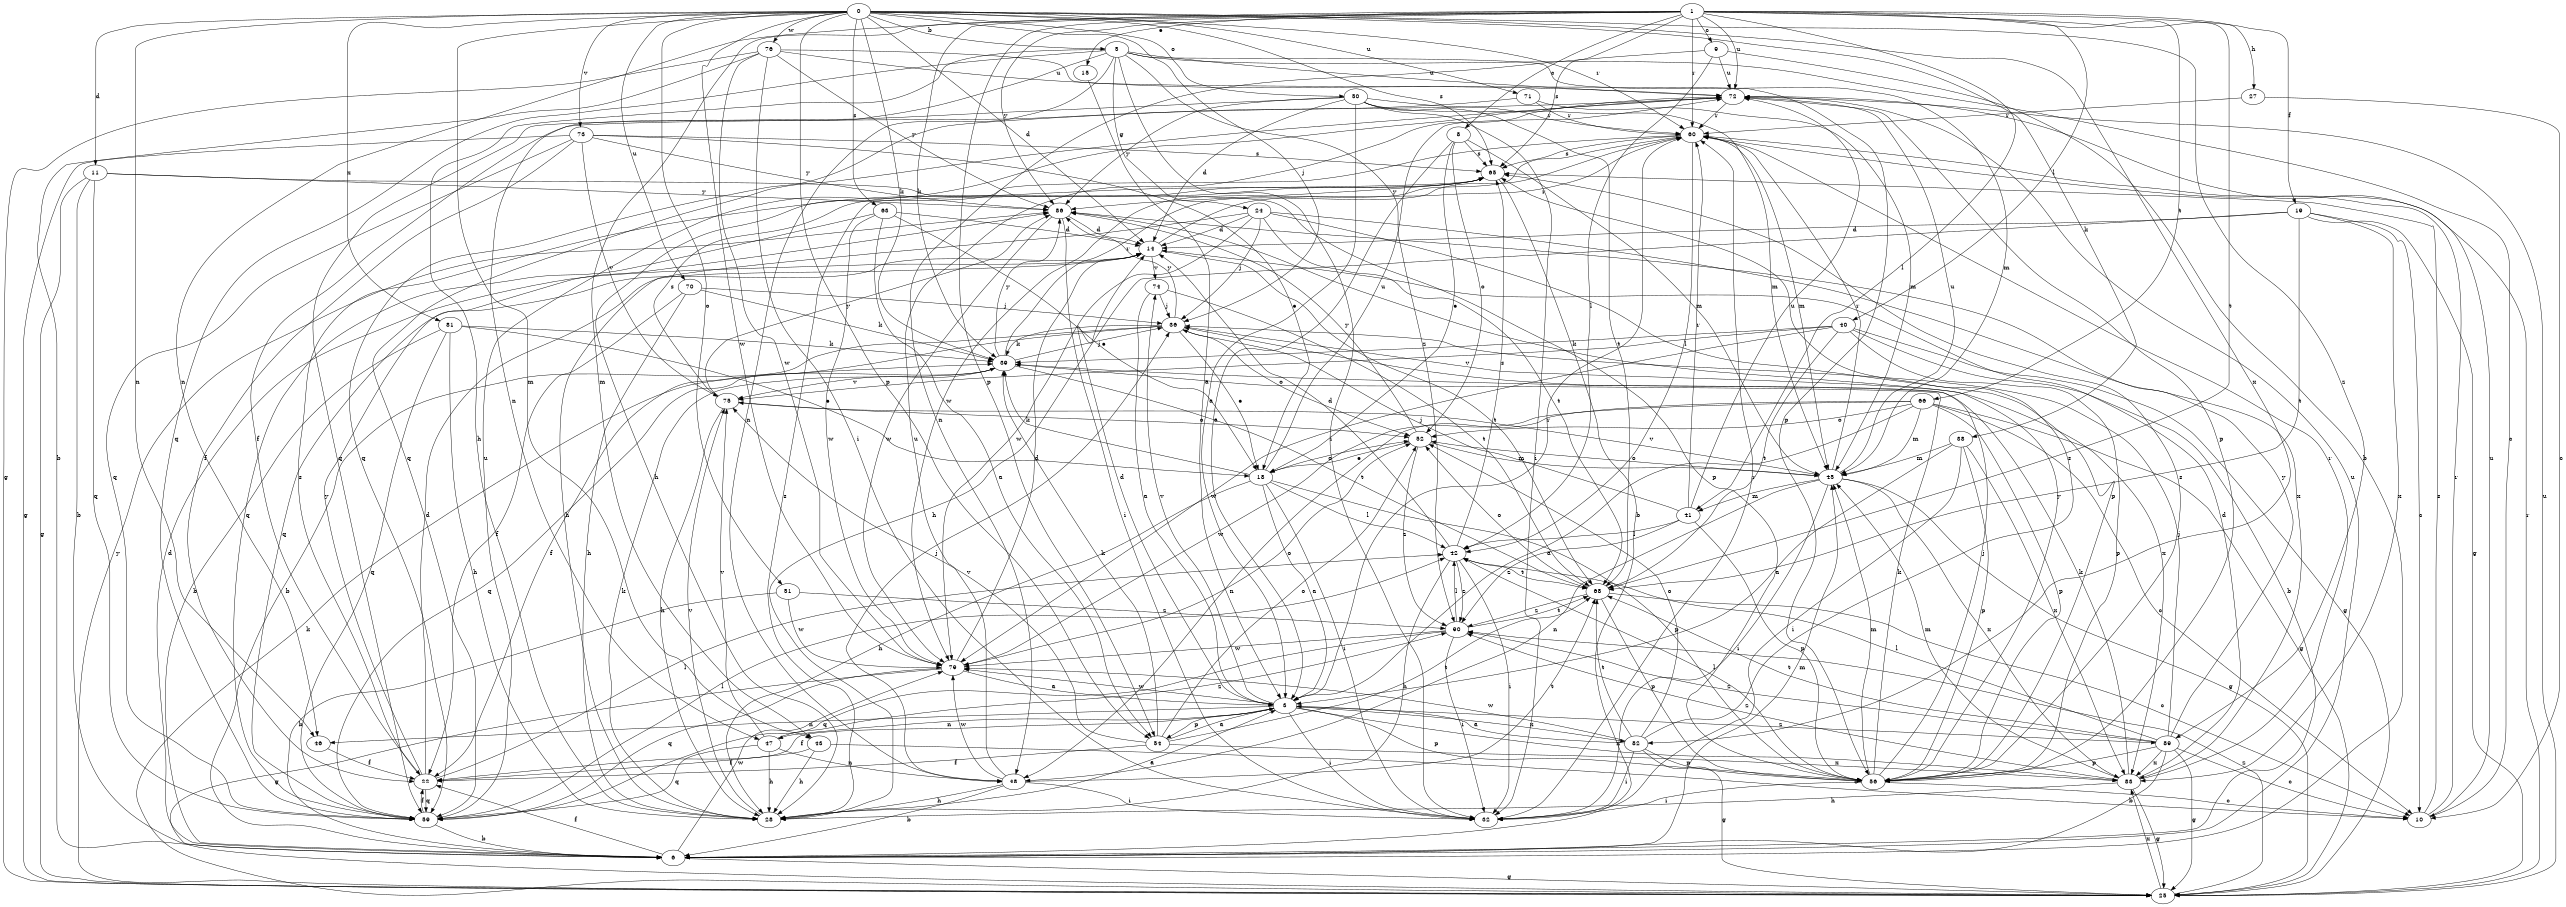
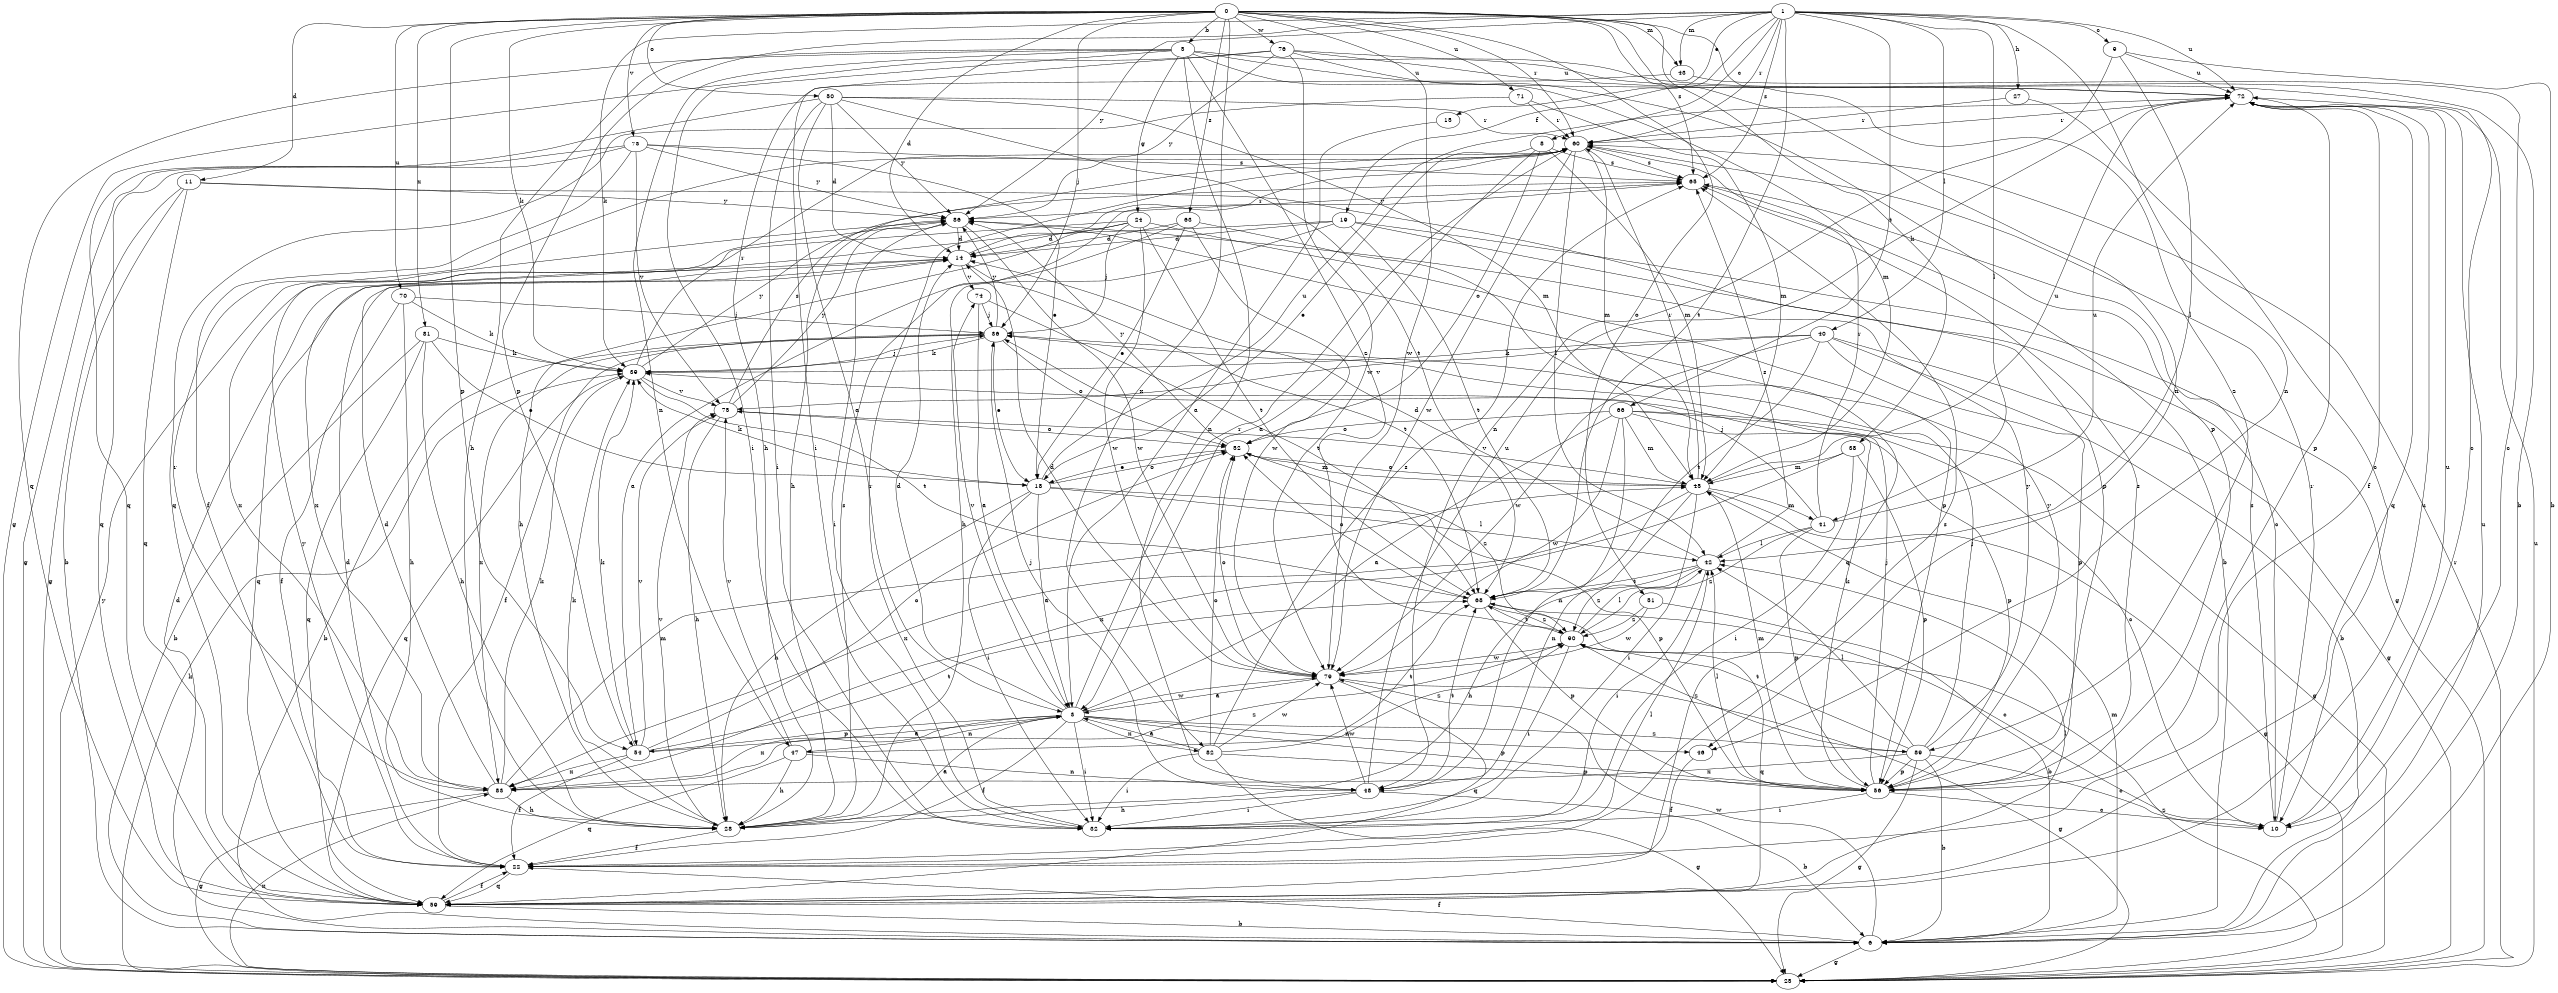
(1655, 640) -> none
(617, 769) -> (625, 848)
